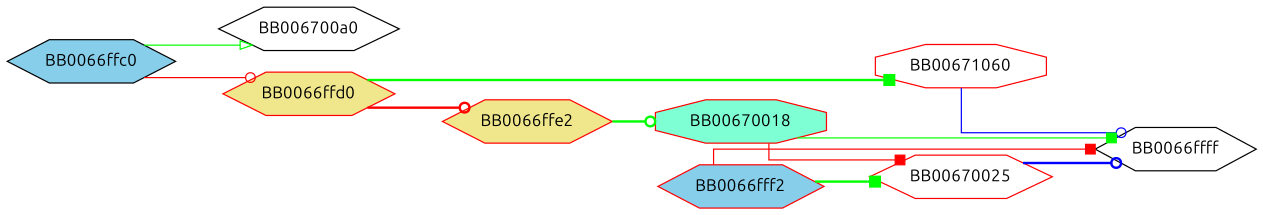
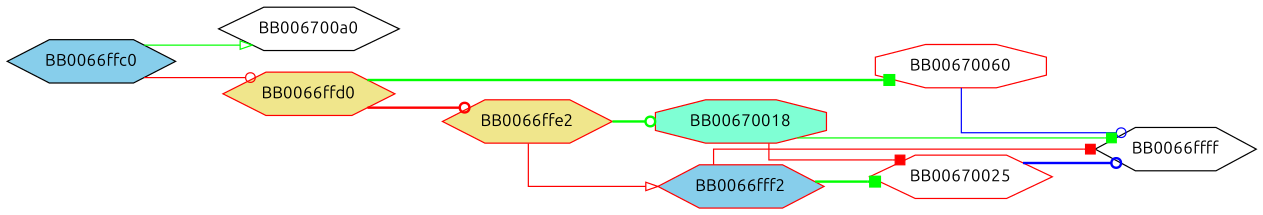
(961, 66) -> (961, 66)
none -> (566, 186)
